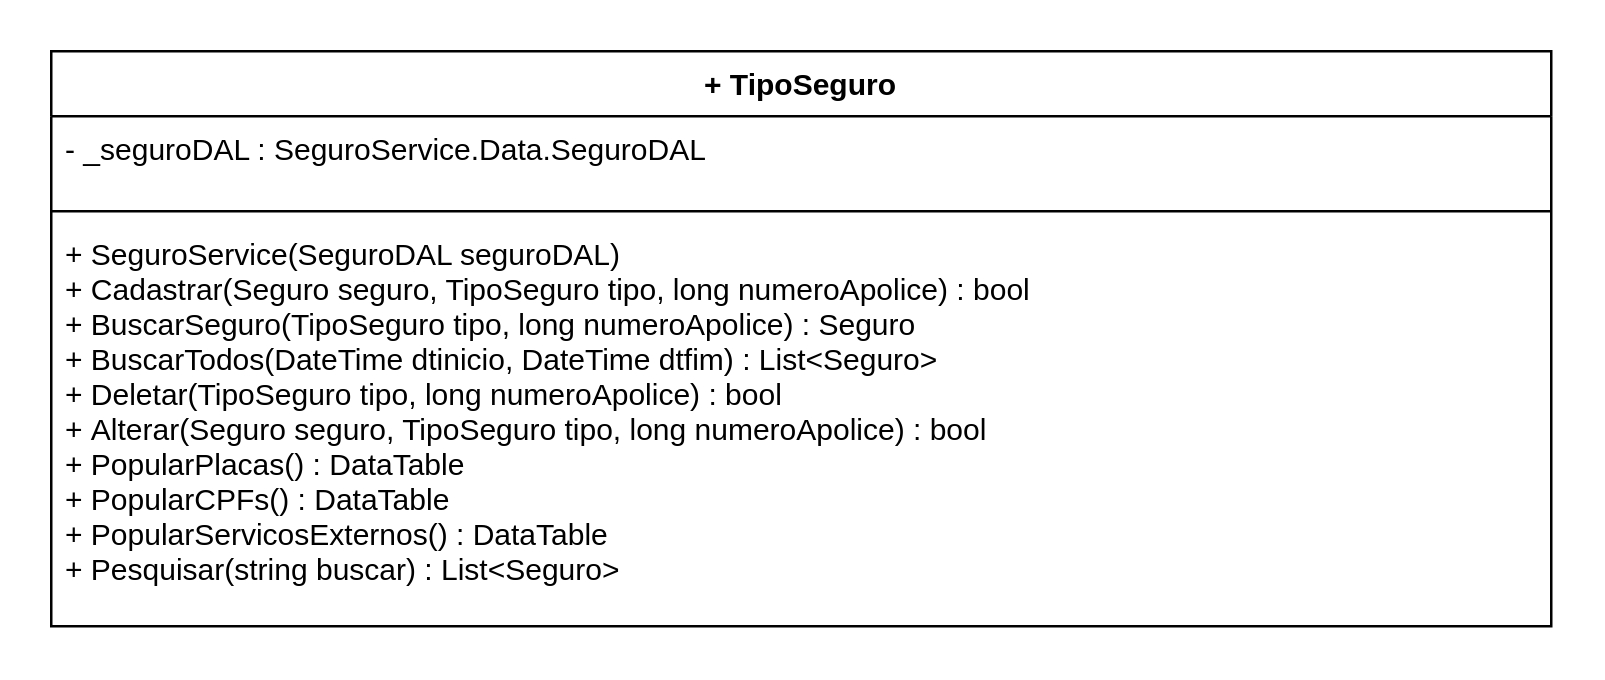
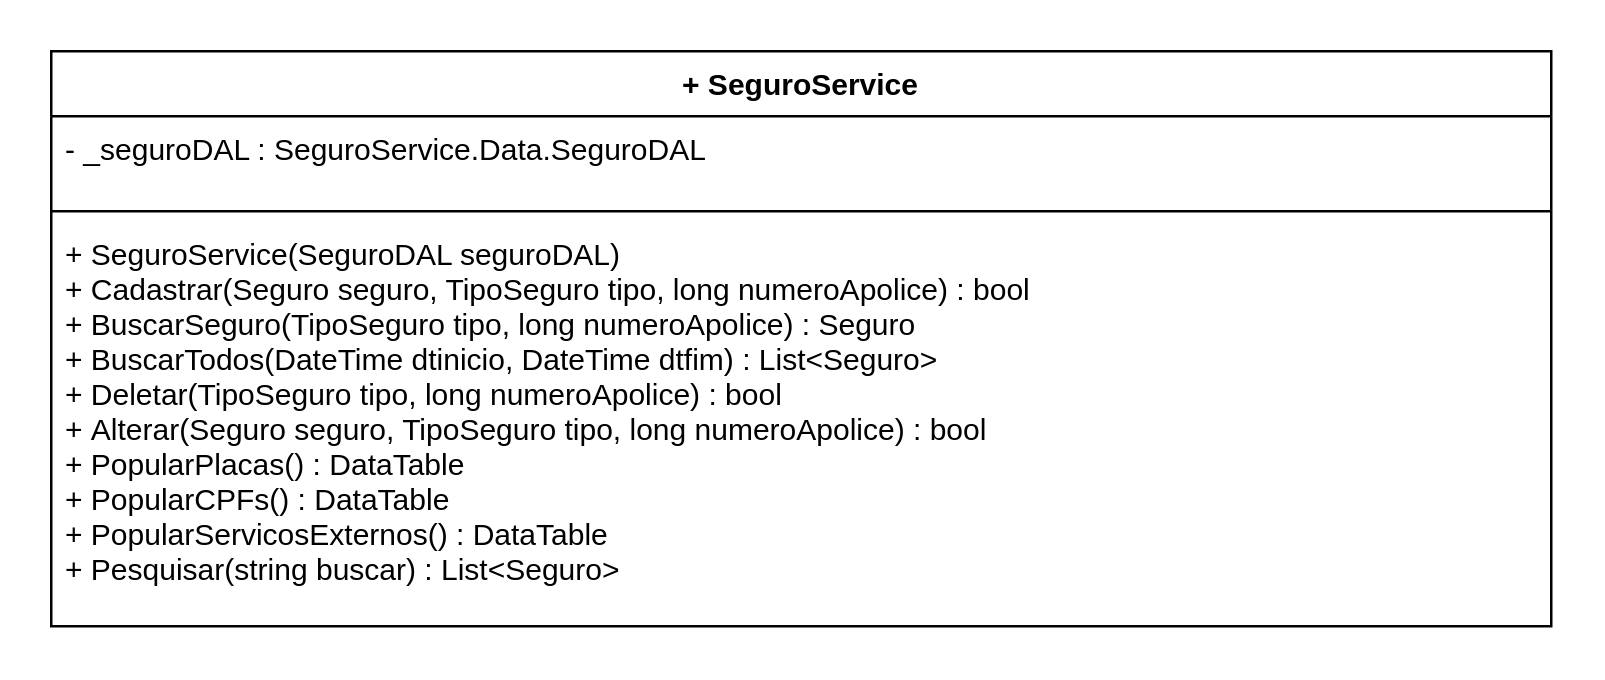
(800, 85) -> (800, 85)
